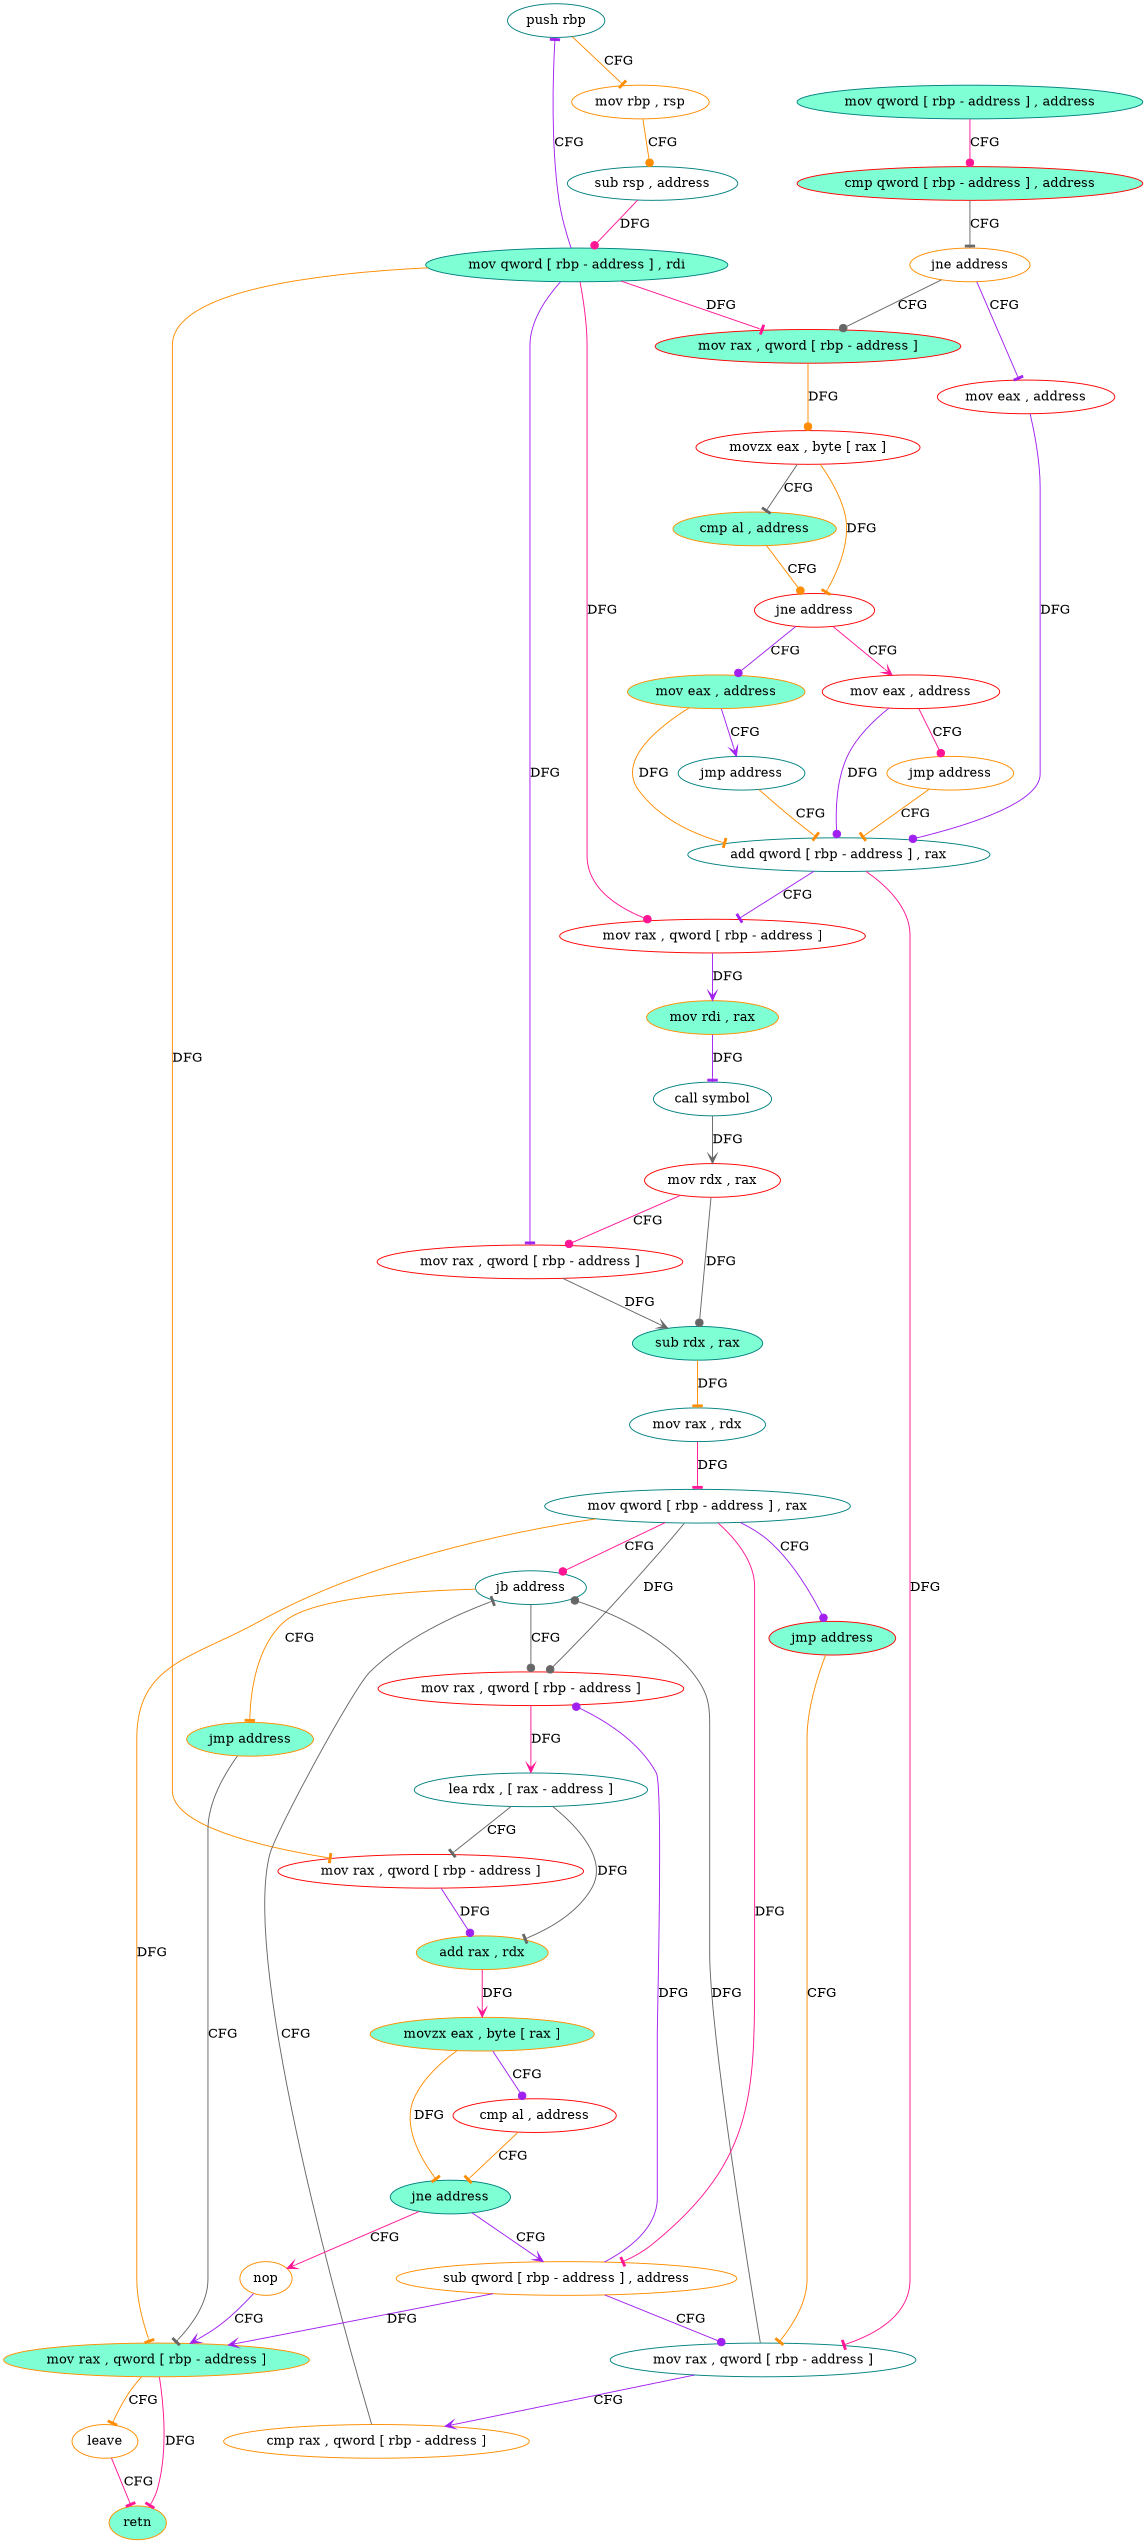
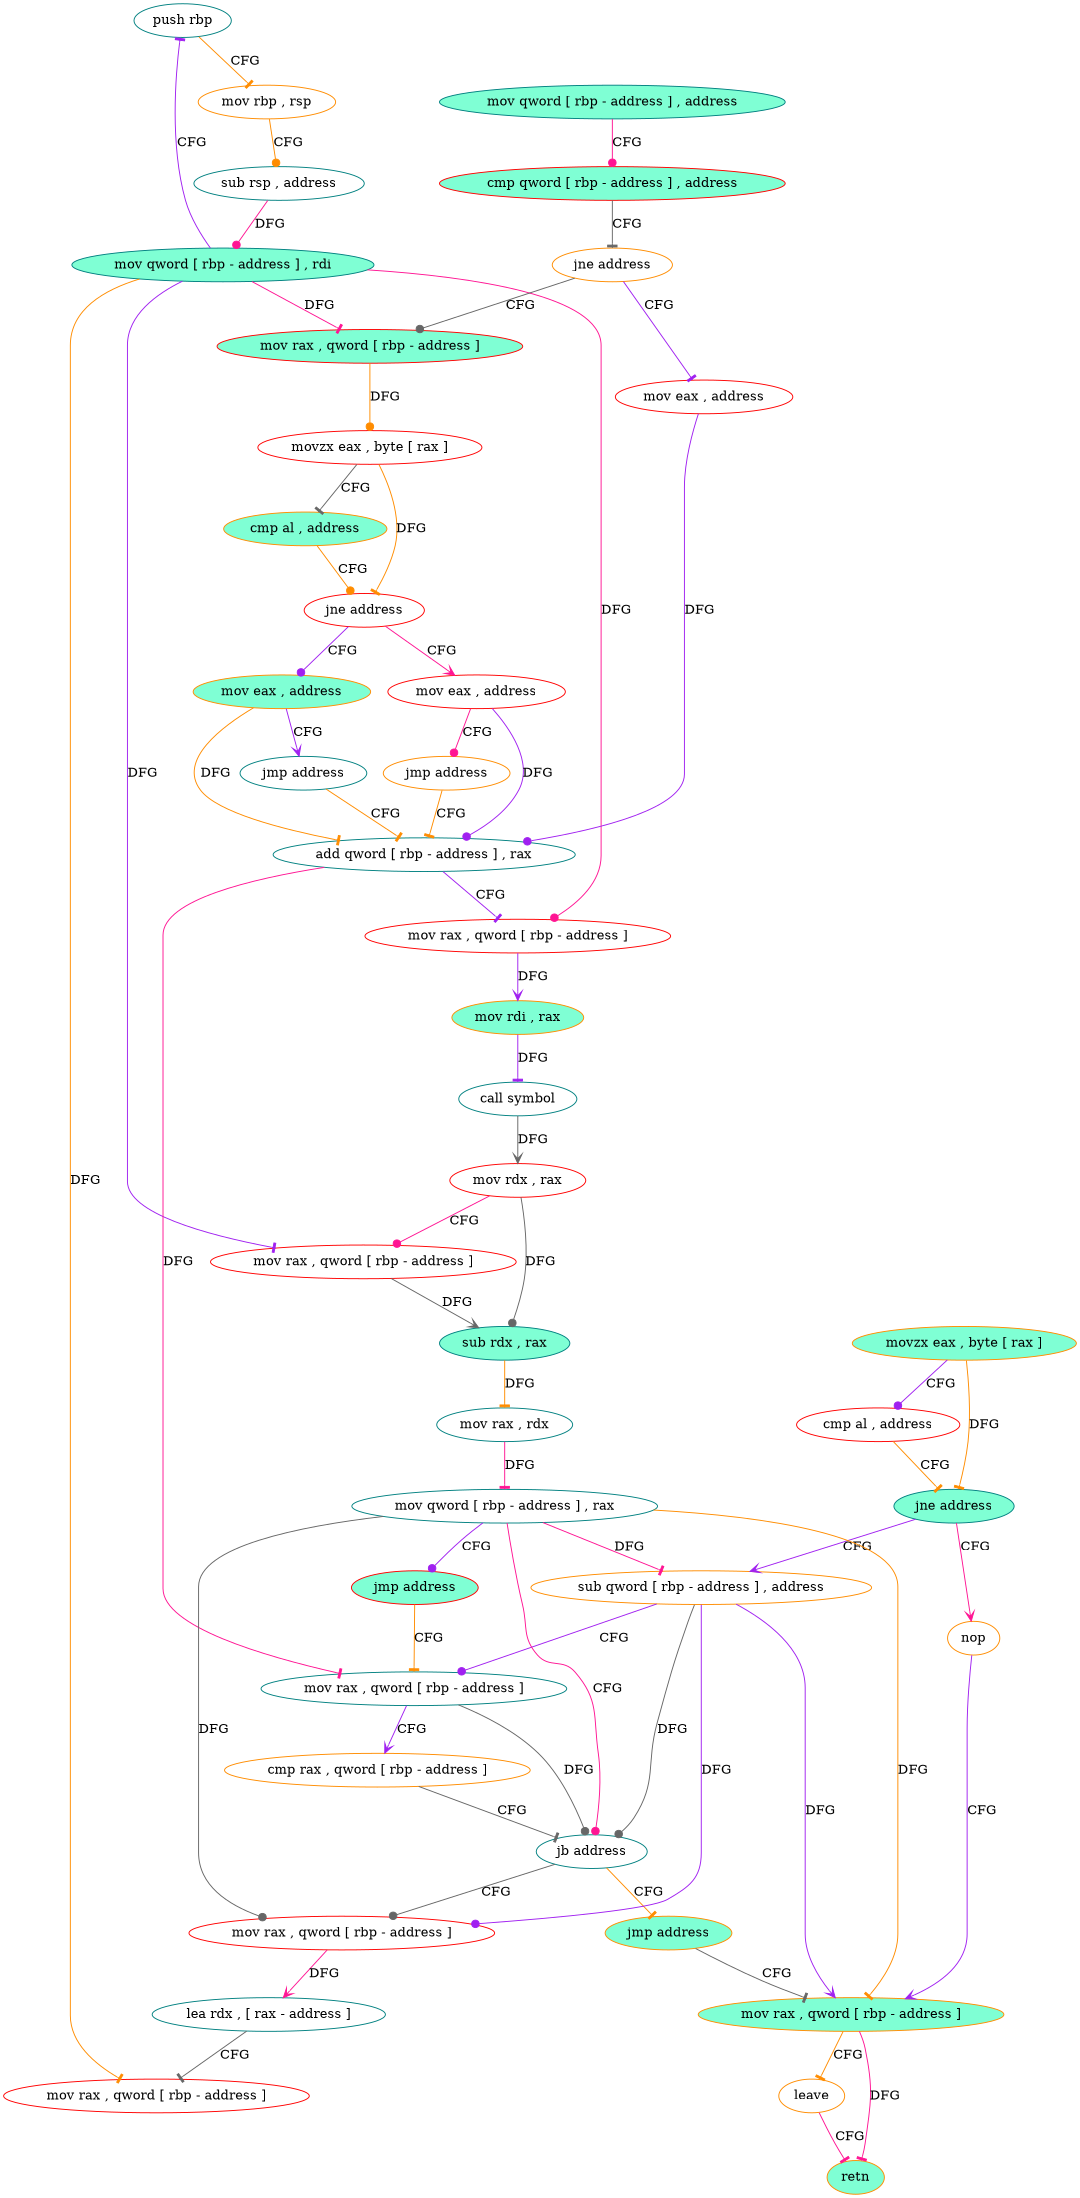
none -> (658, 1720)
(482, 1953) -> none
